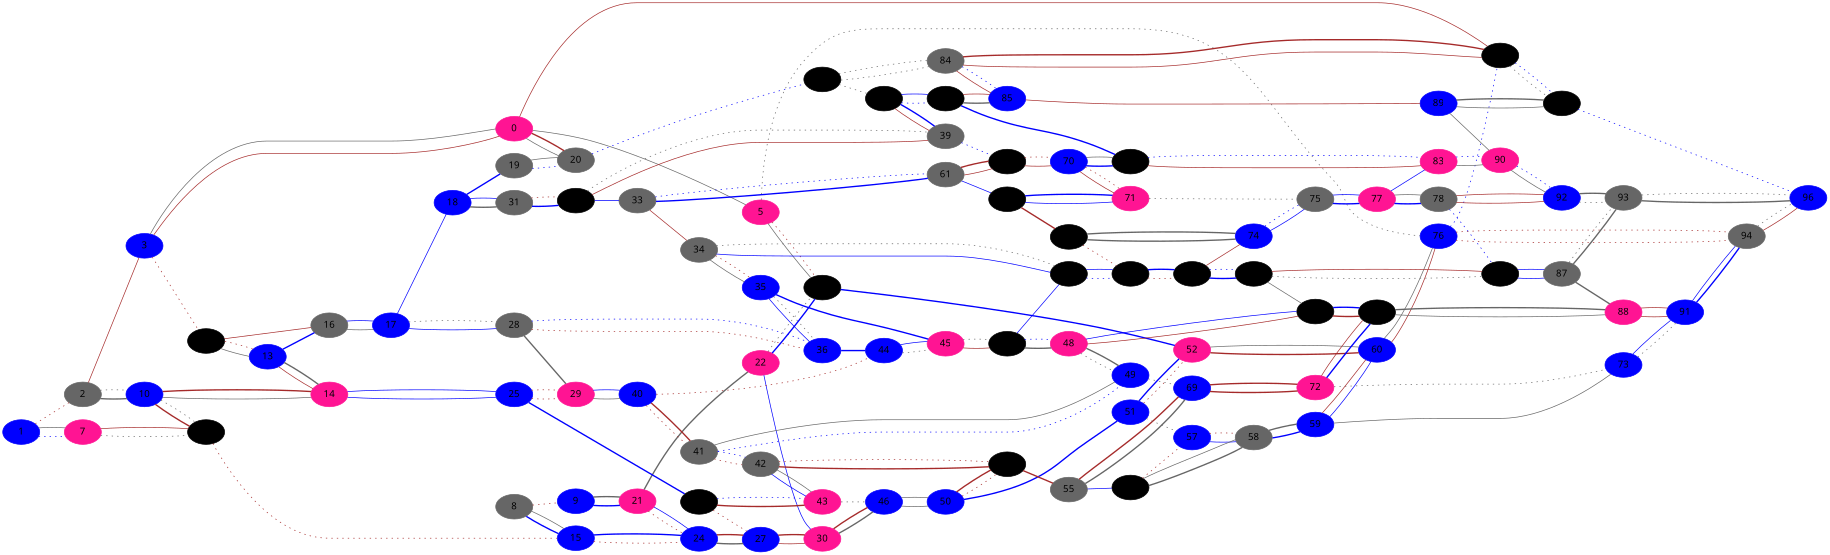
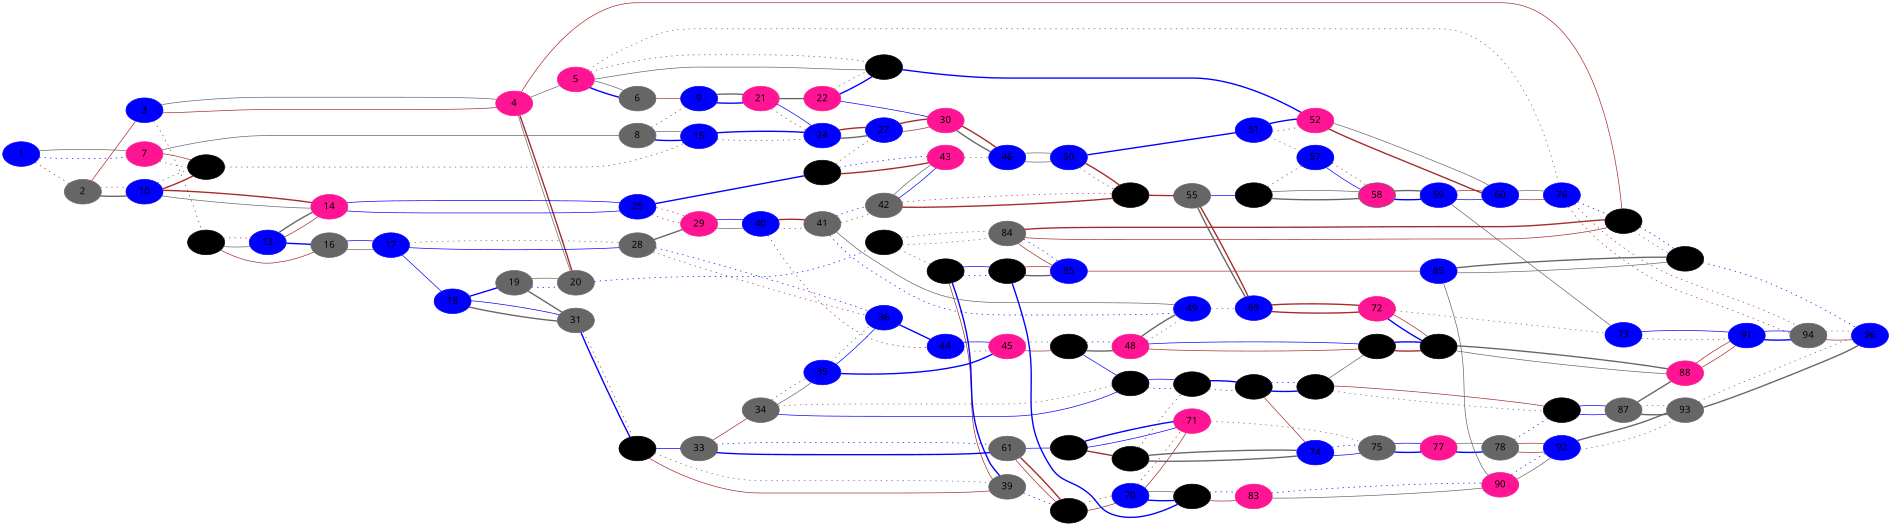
none -> (637, 99)
(514, 129) -> (514, 103)
none -> (390, 136)
(1408, 180) -> none
none -> (545, 302)
(1254, 438) -> (1377, 195)
